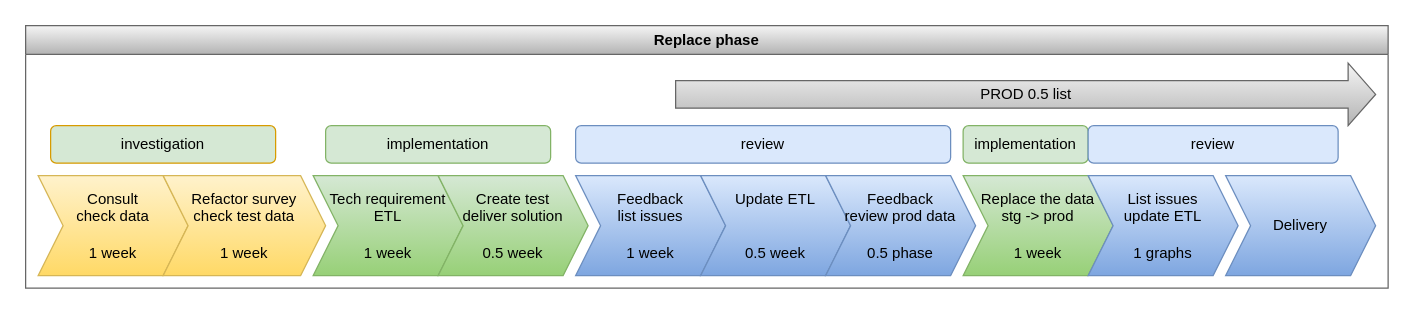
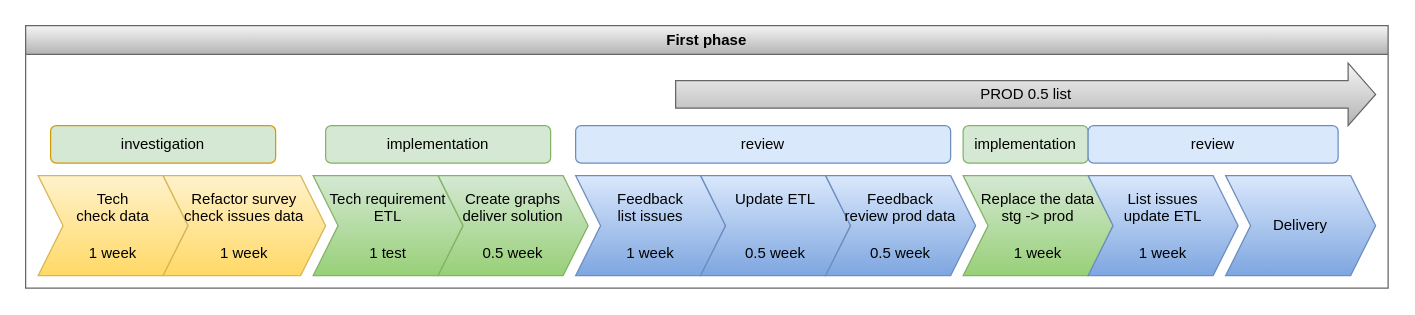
(707, 41) -> (707, 41)
(113, 226) -> (113, 226)
(244, 226) -> (244, 226)
(388, 226) -> (388, 226)
(513, 226) -> (513, 226)
(901, 226) -> (901, 226)
(1163, 226) -> (1163, 226)
